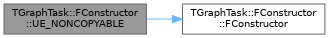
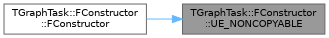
(159, 19) -> (159, 19)
